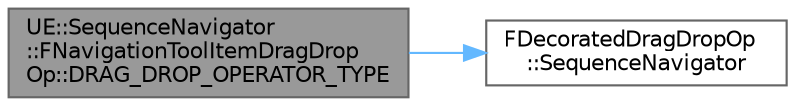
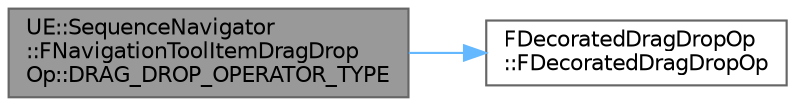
(636, 53) -> (636, 53)
